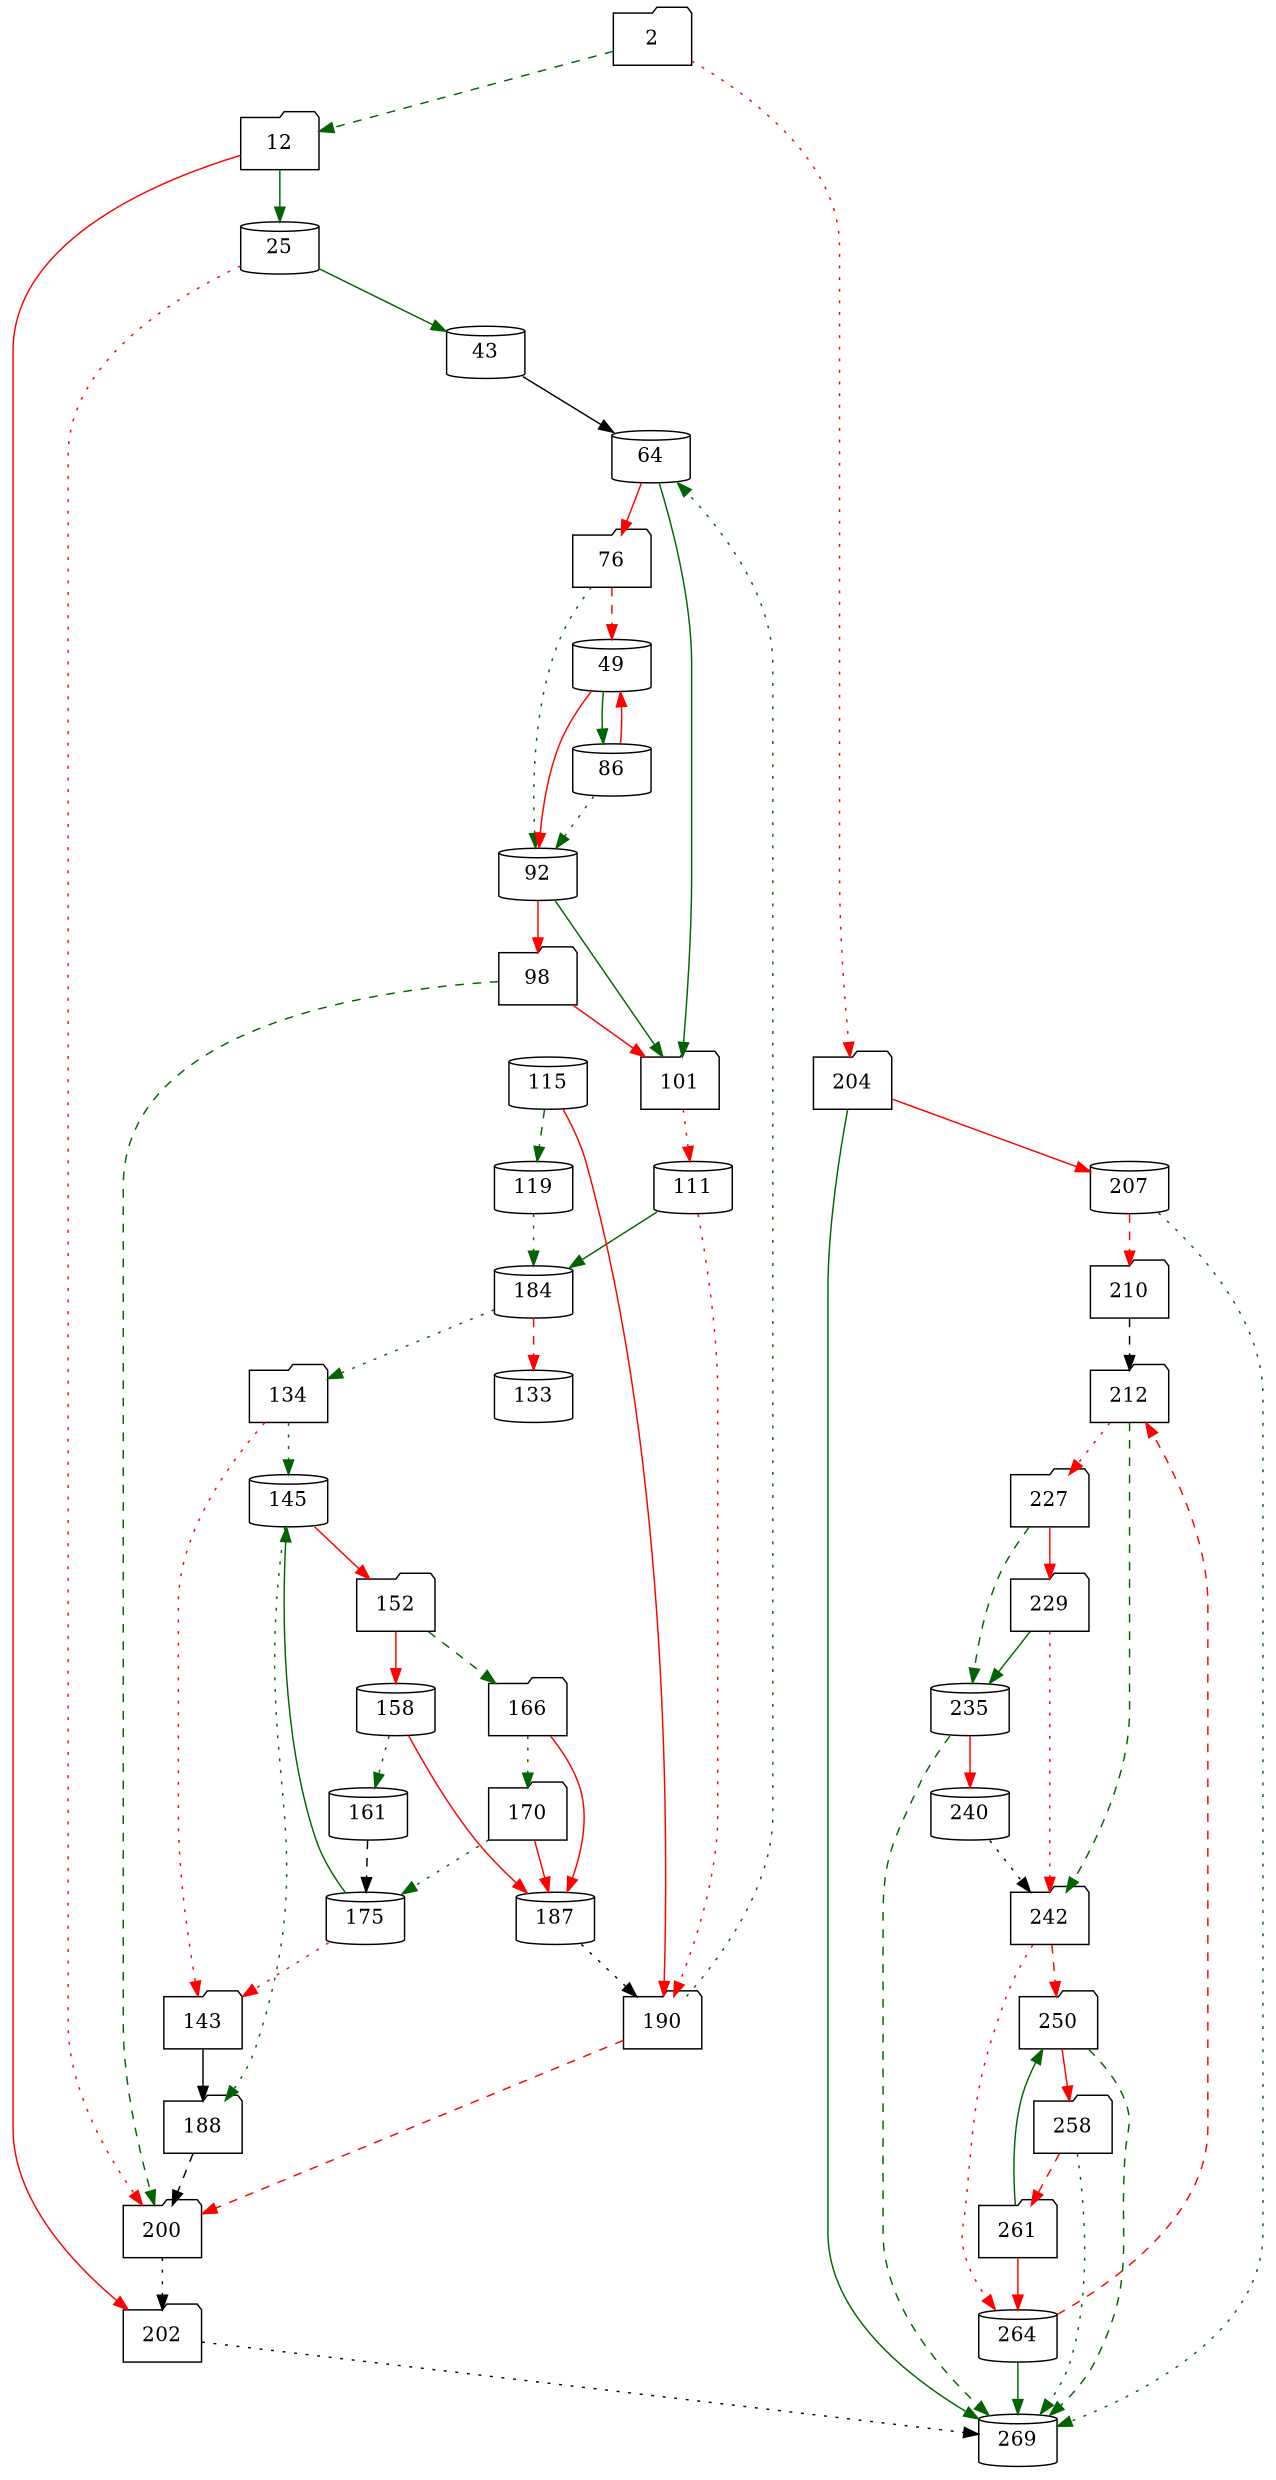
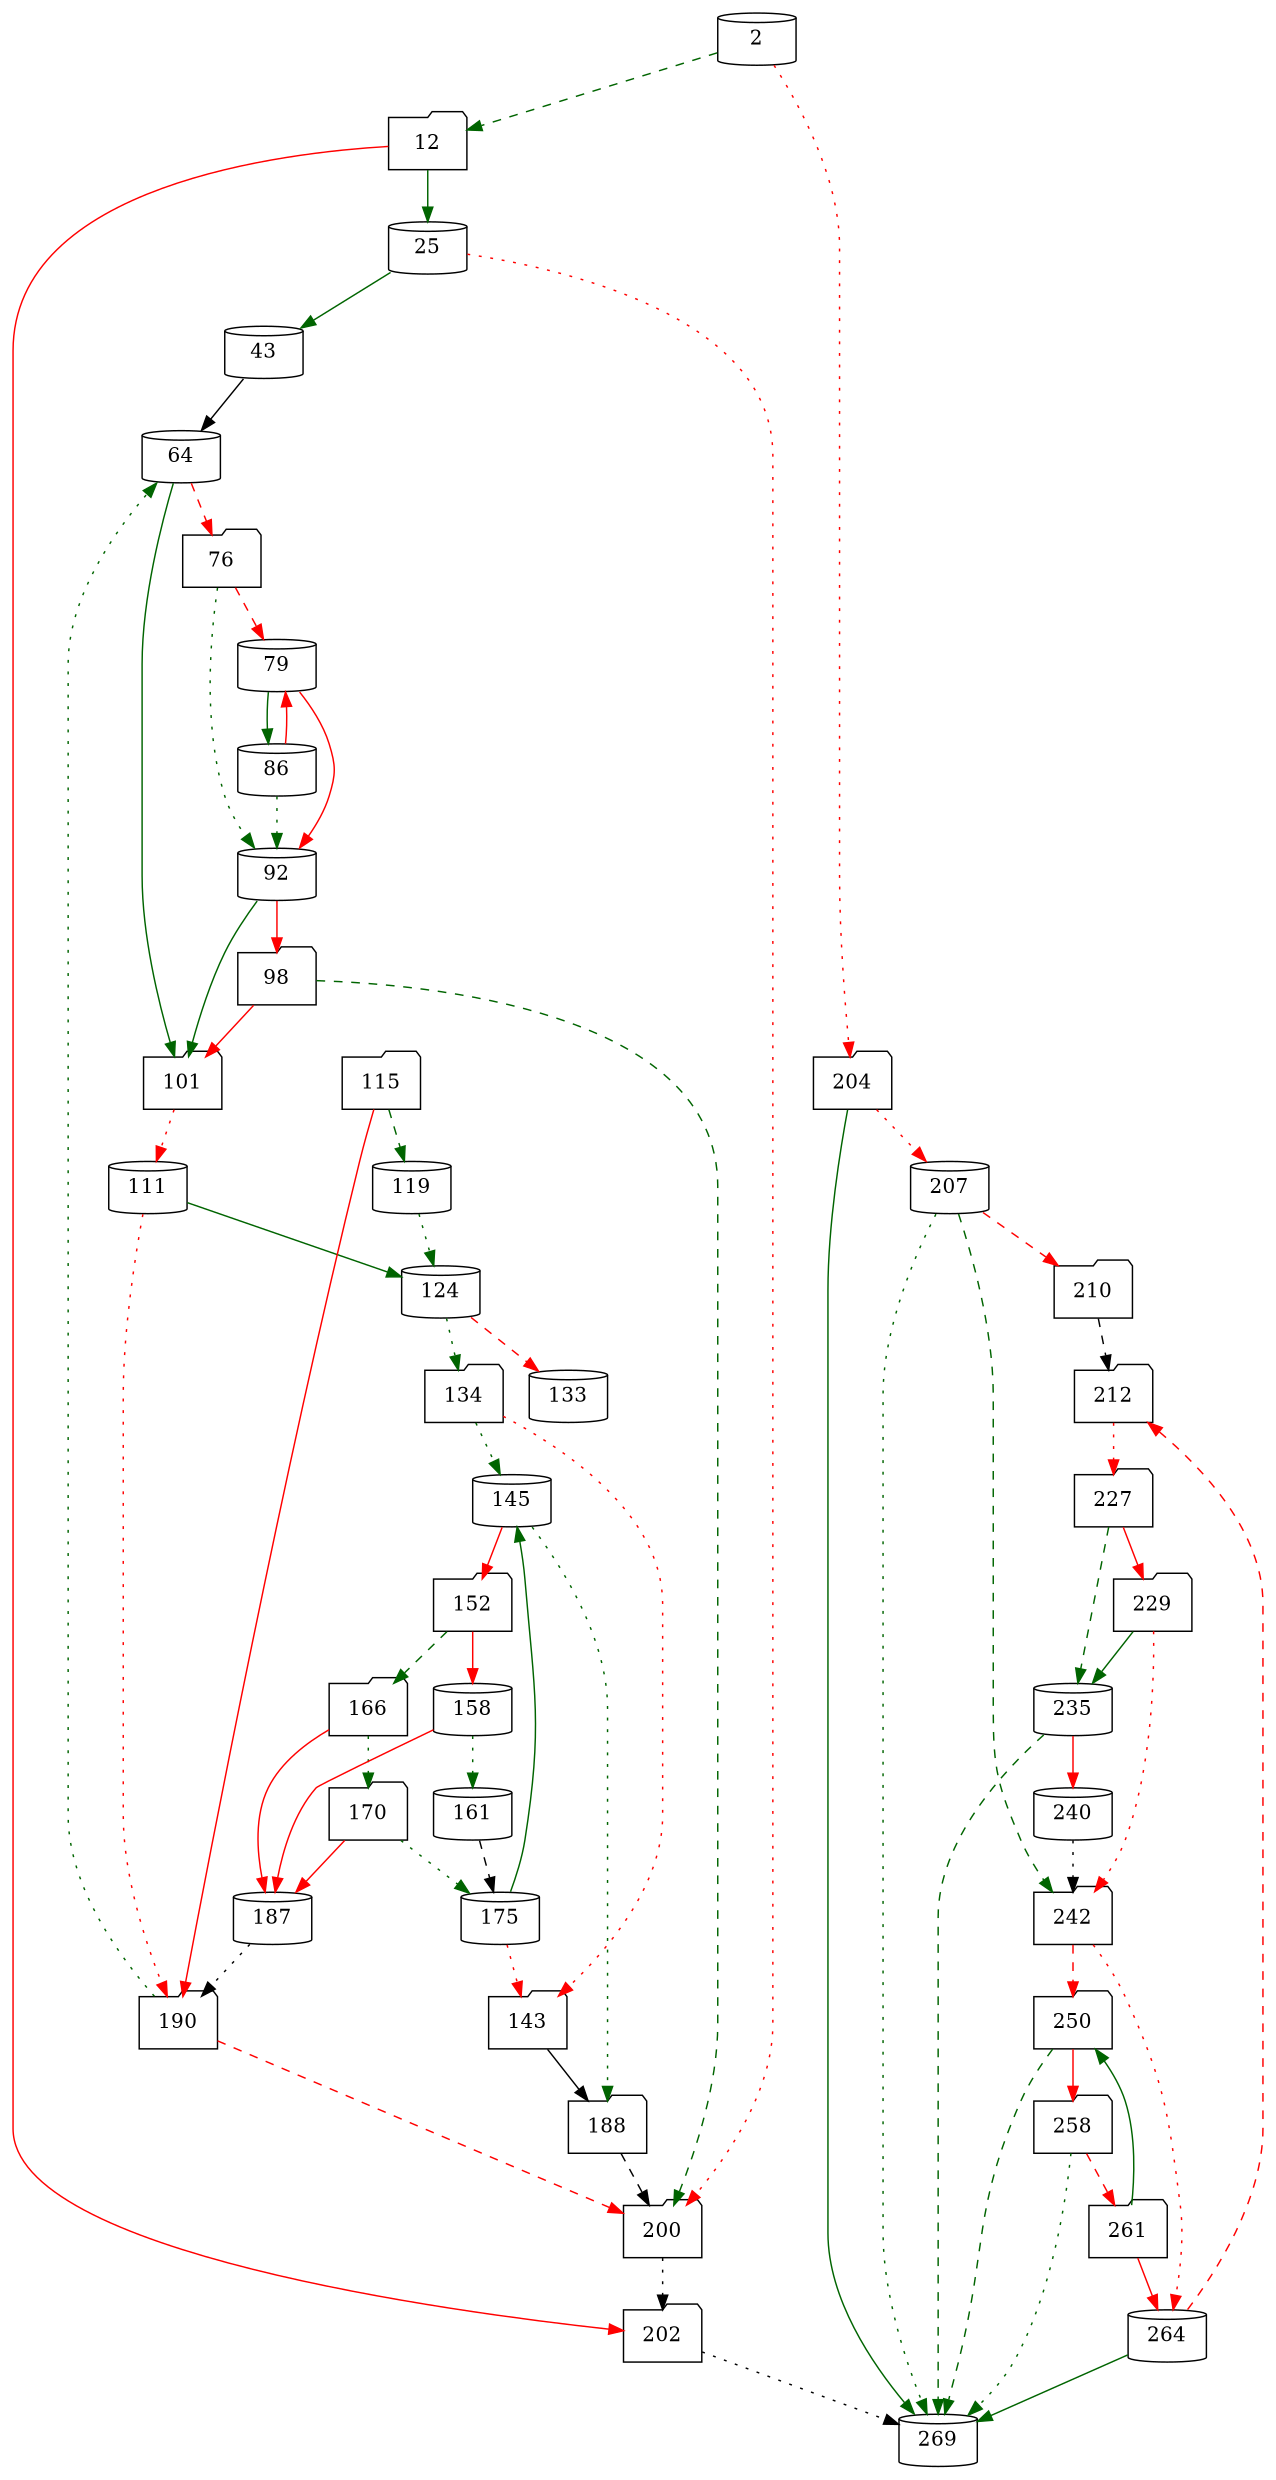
(653, 39) -> (757, 39)
(634, 502) -> (199, 502)
(612, 666) -> (277, 666)
(548, 1083) -> (381, 1083)
(984, 1133) -> (896, 1130)
(534, 1292) -> (441, 1292)
(1130, 1656) -> (993, 1550)
